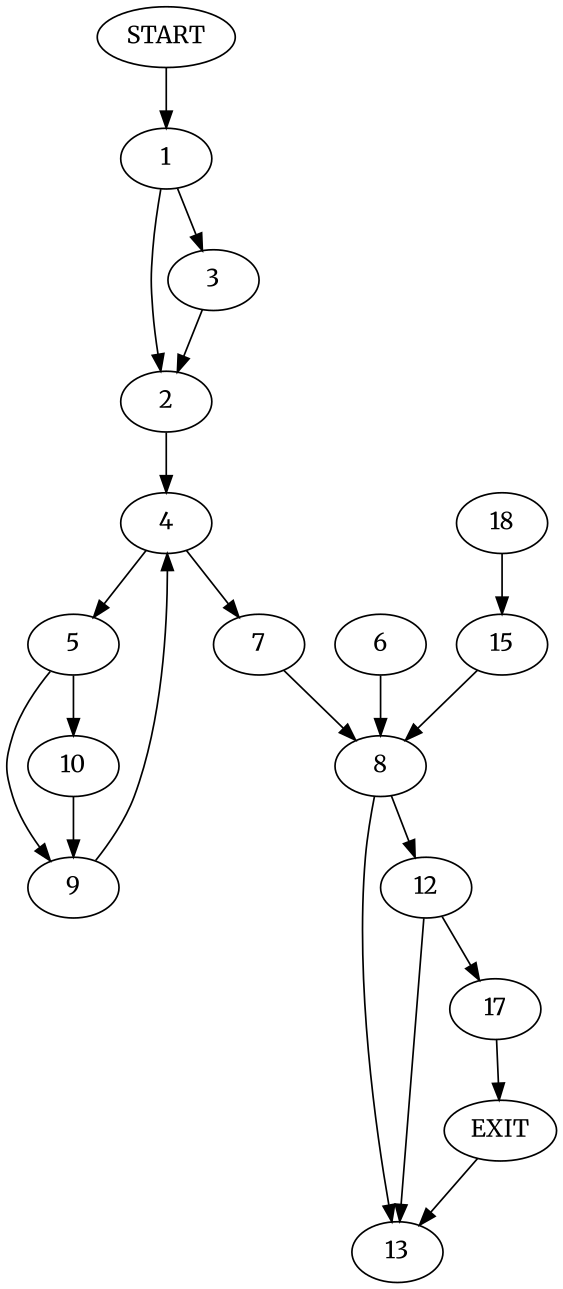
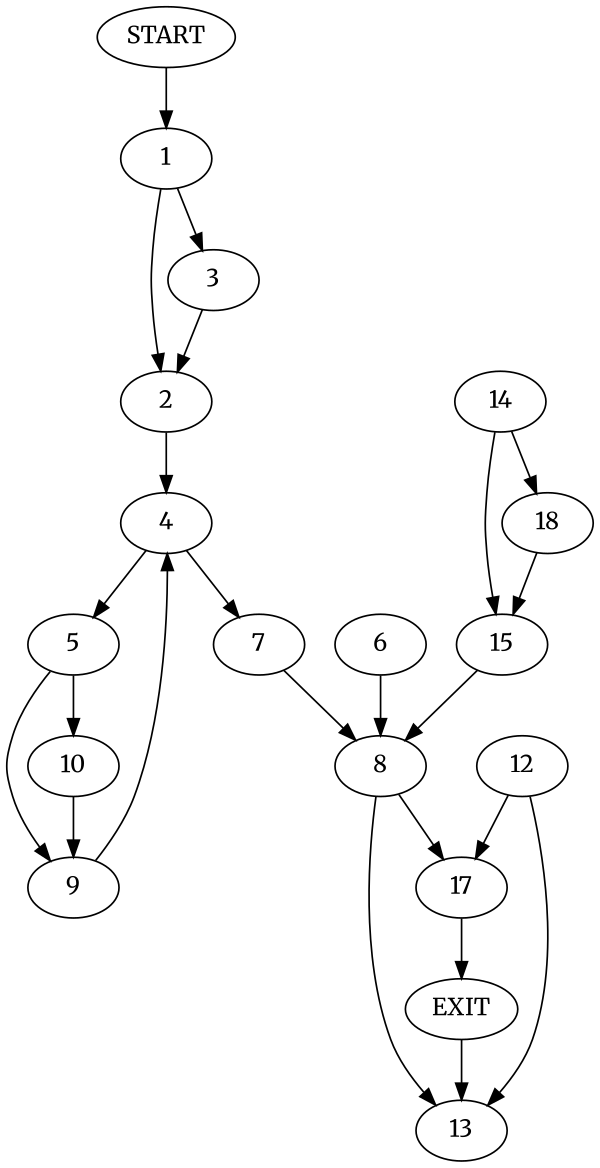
none -> (500, 402)
(400, 819) -> (416, 820)
